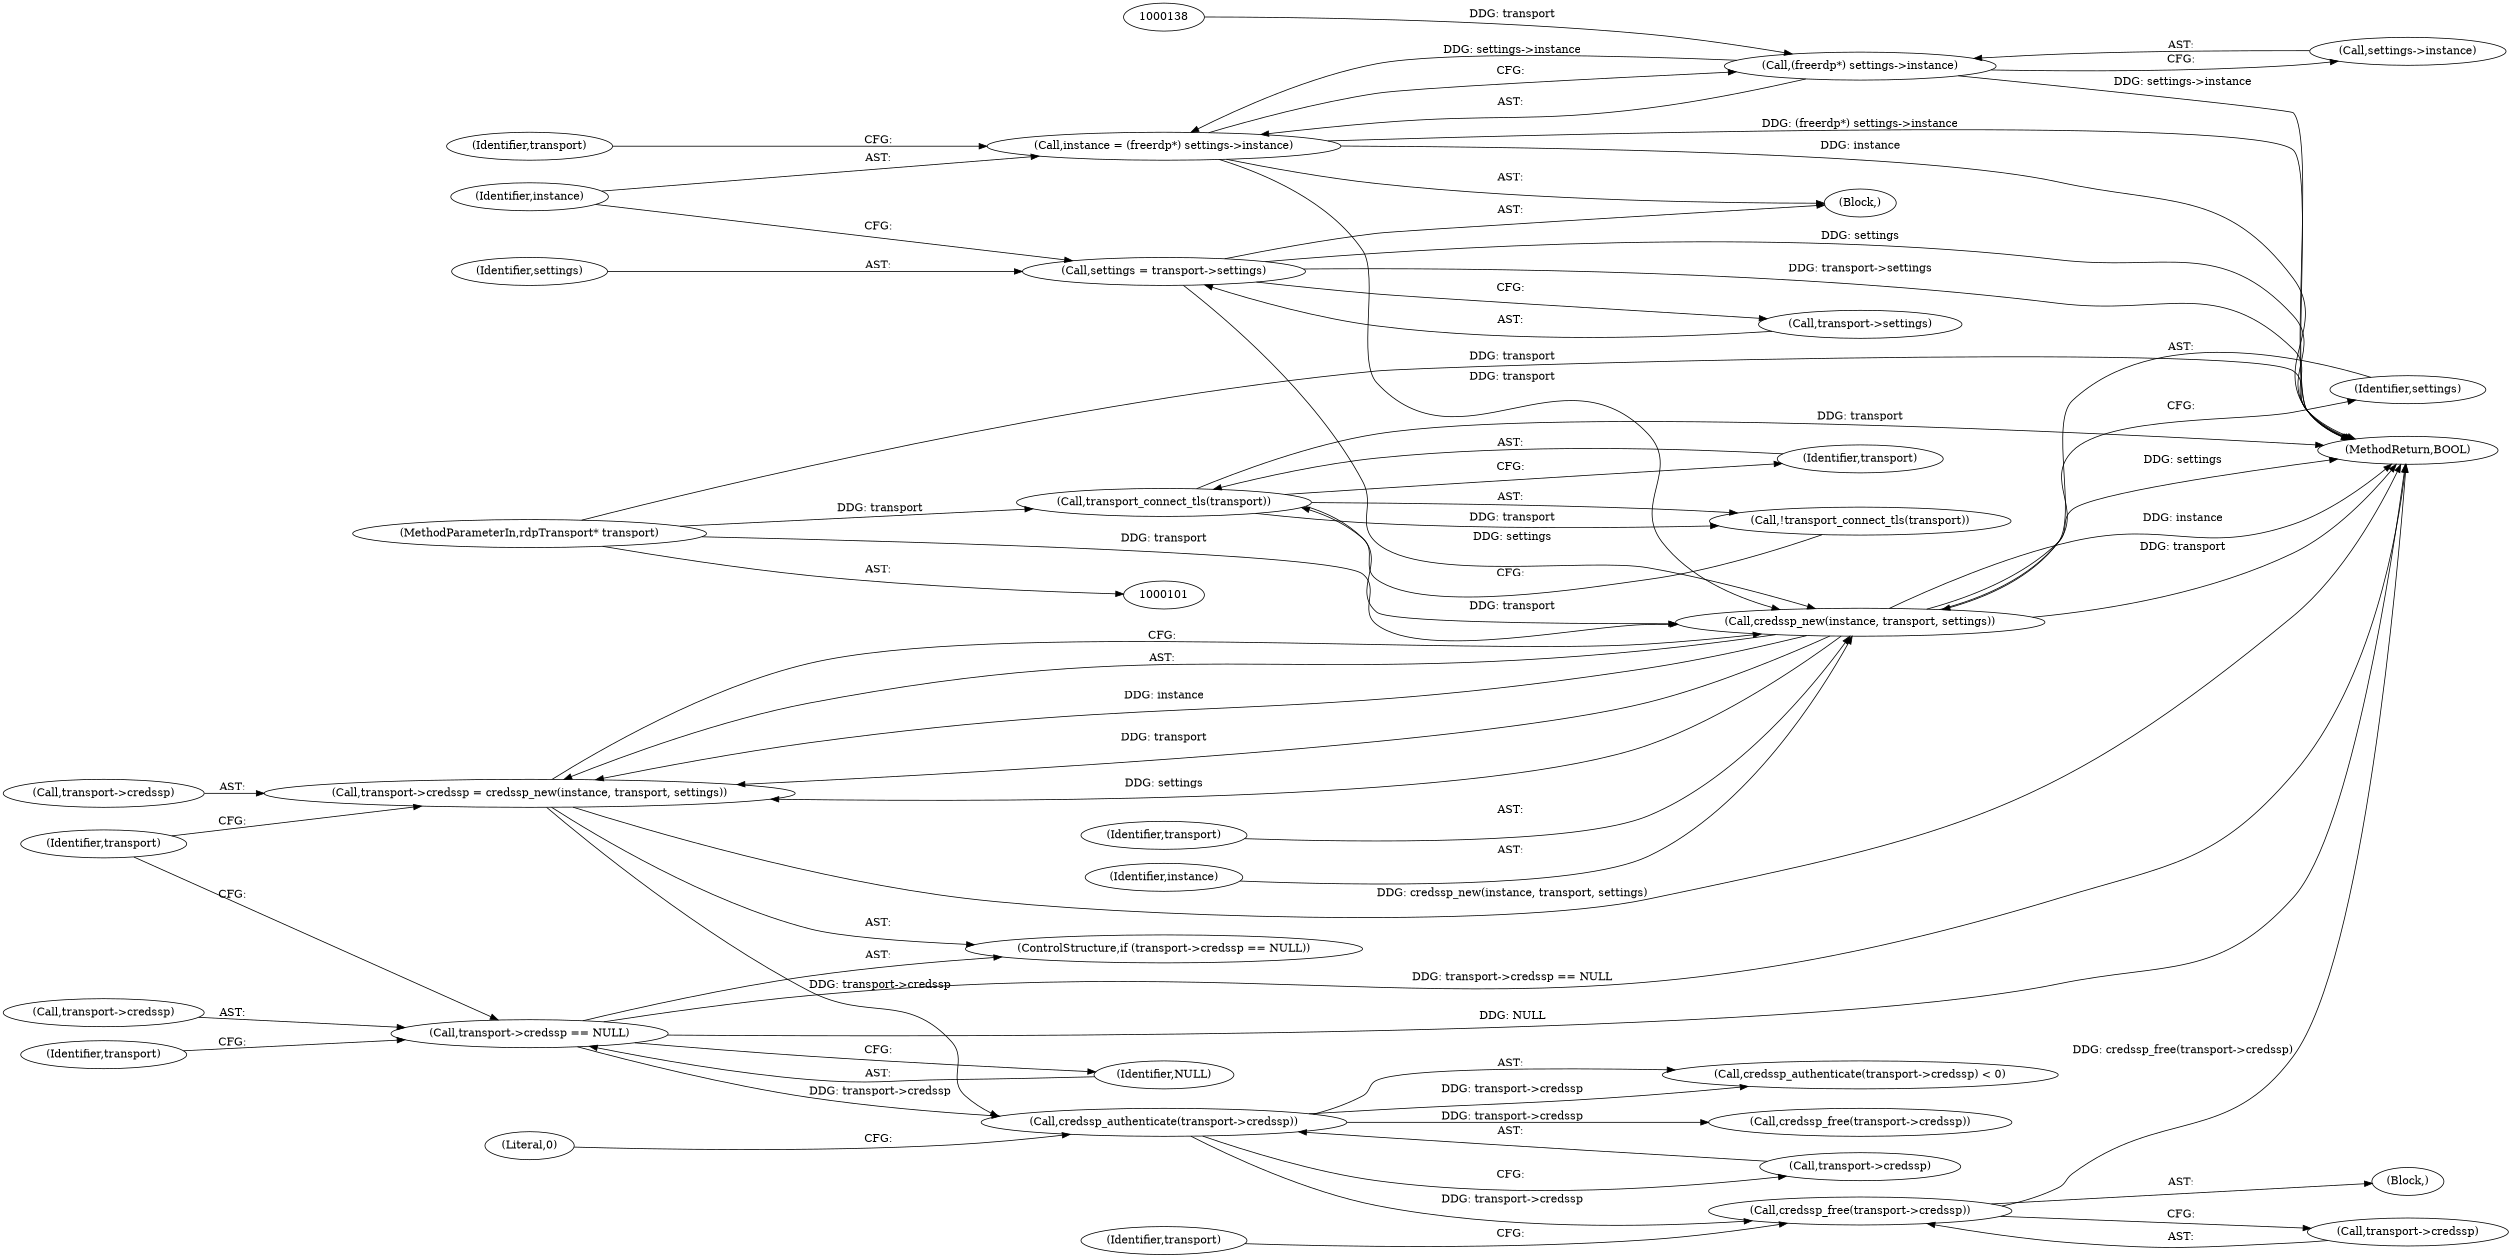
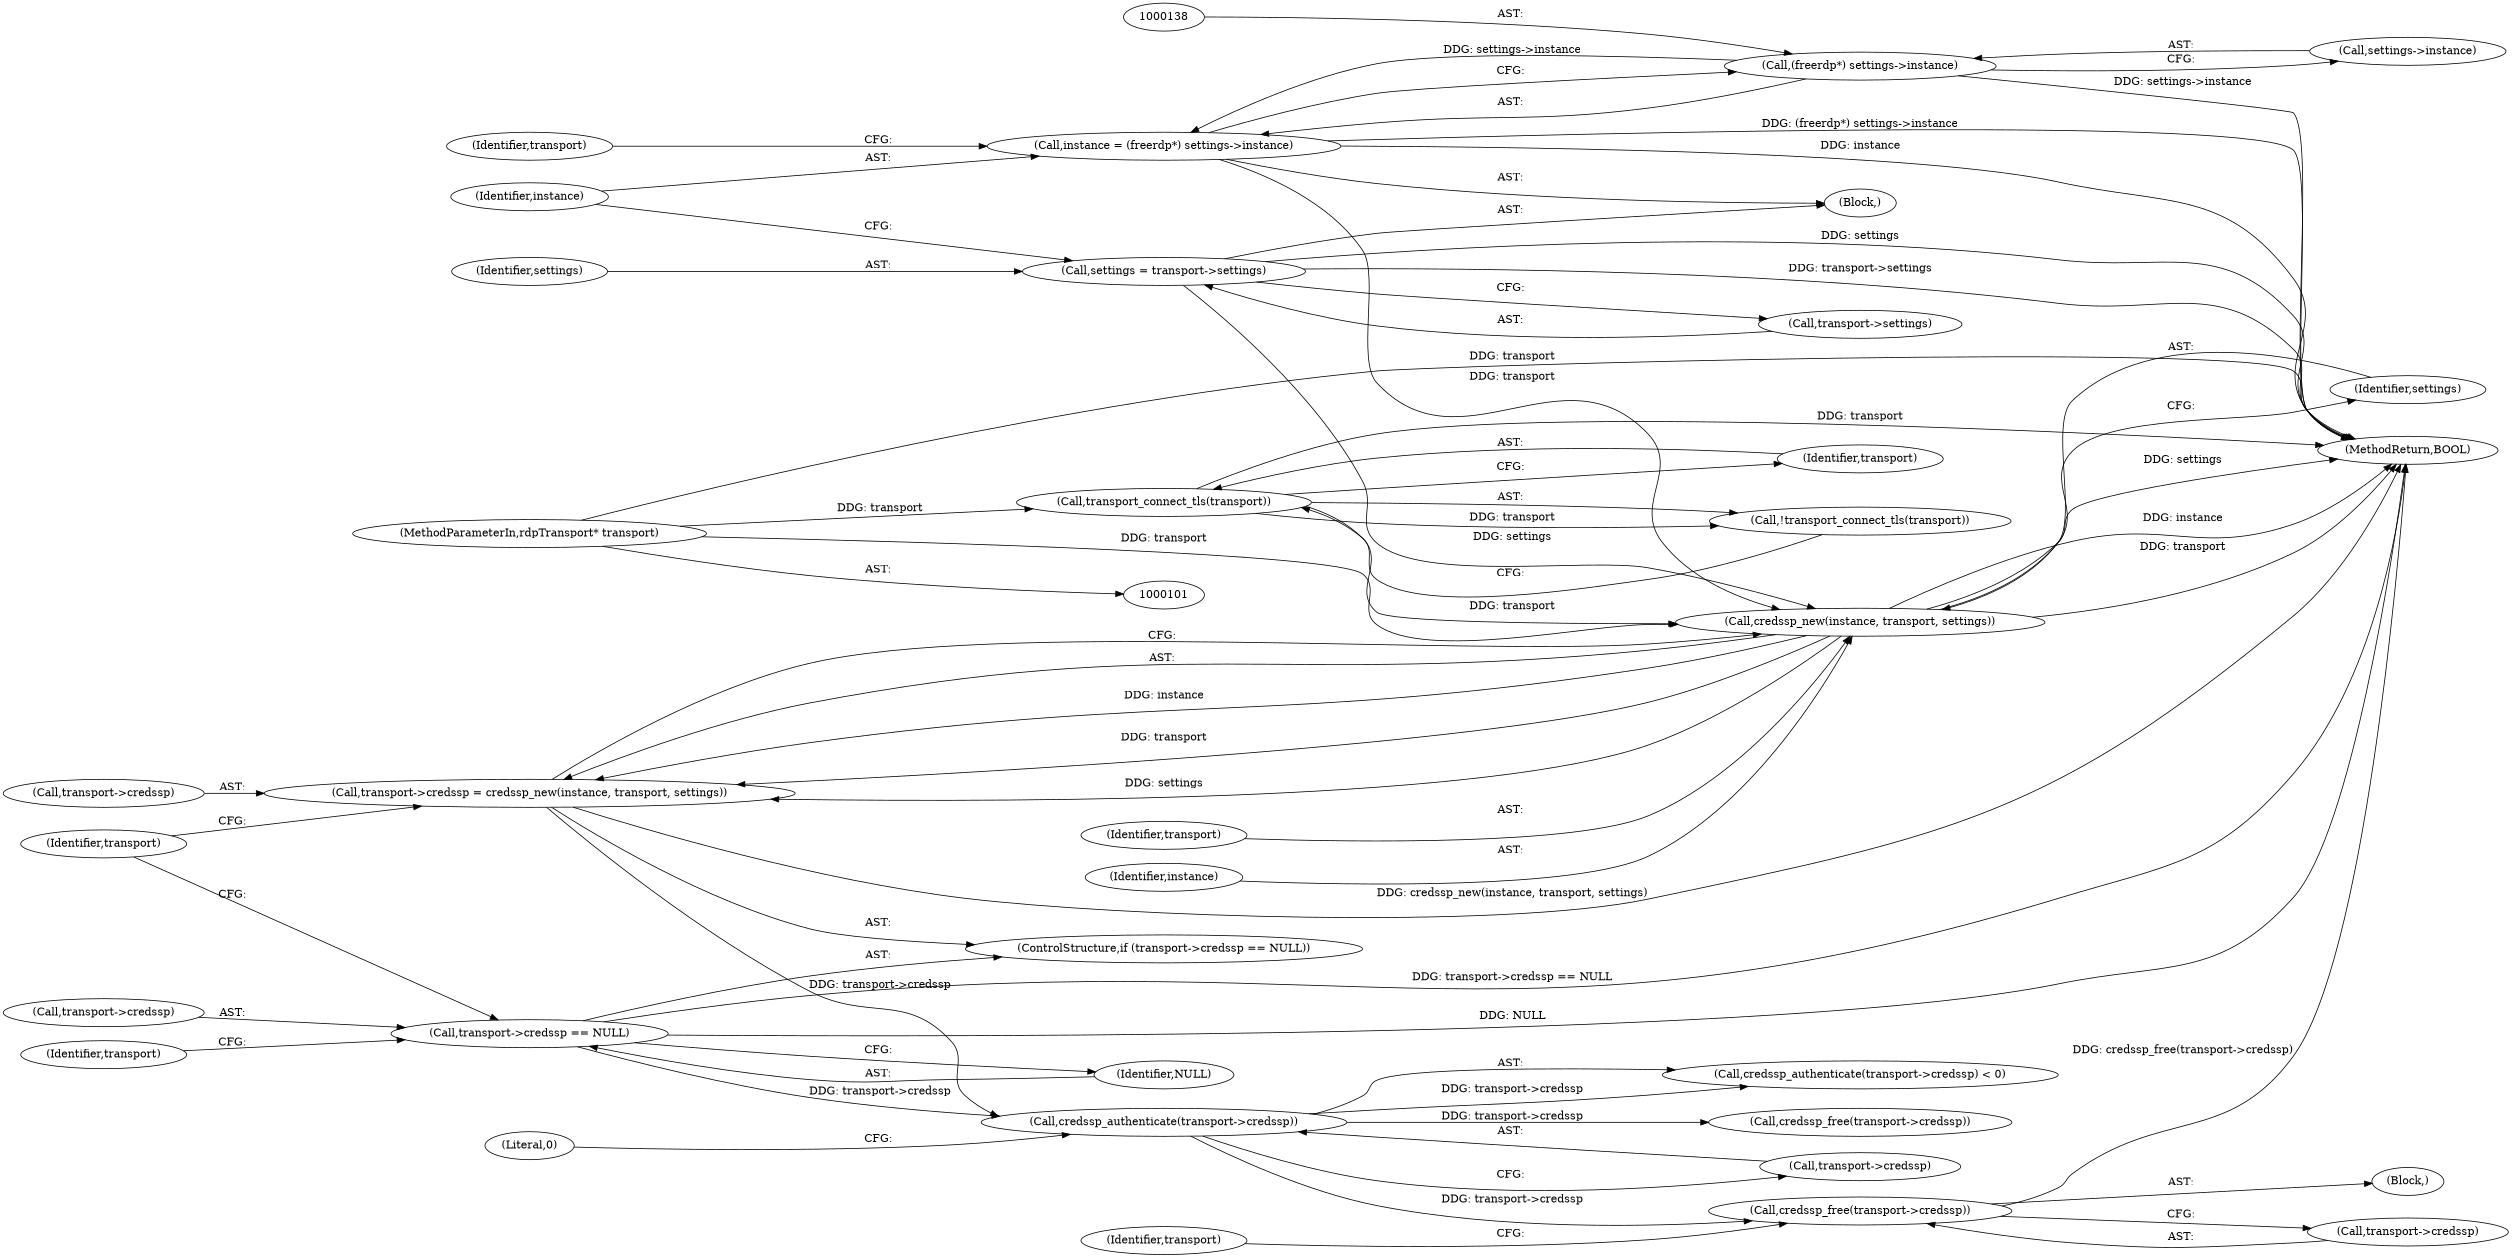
(1512, 14) -> (1512, 14)
